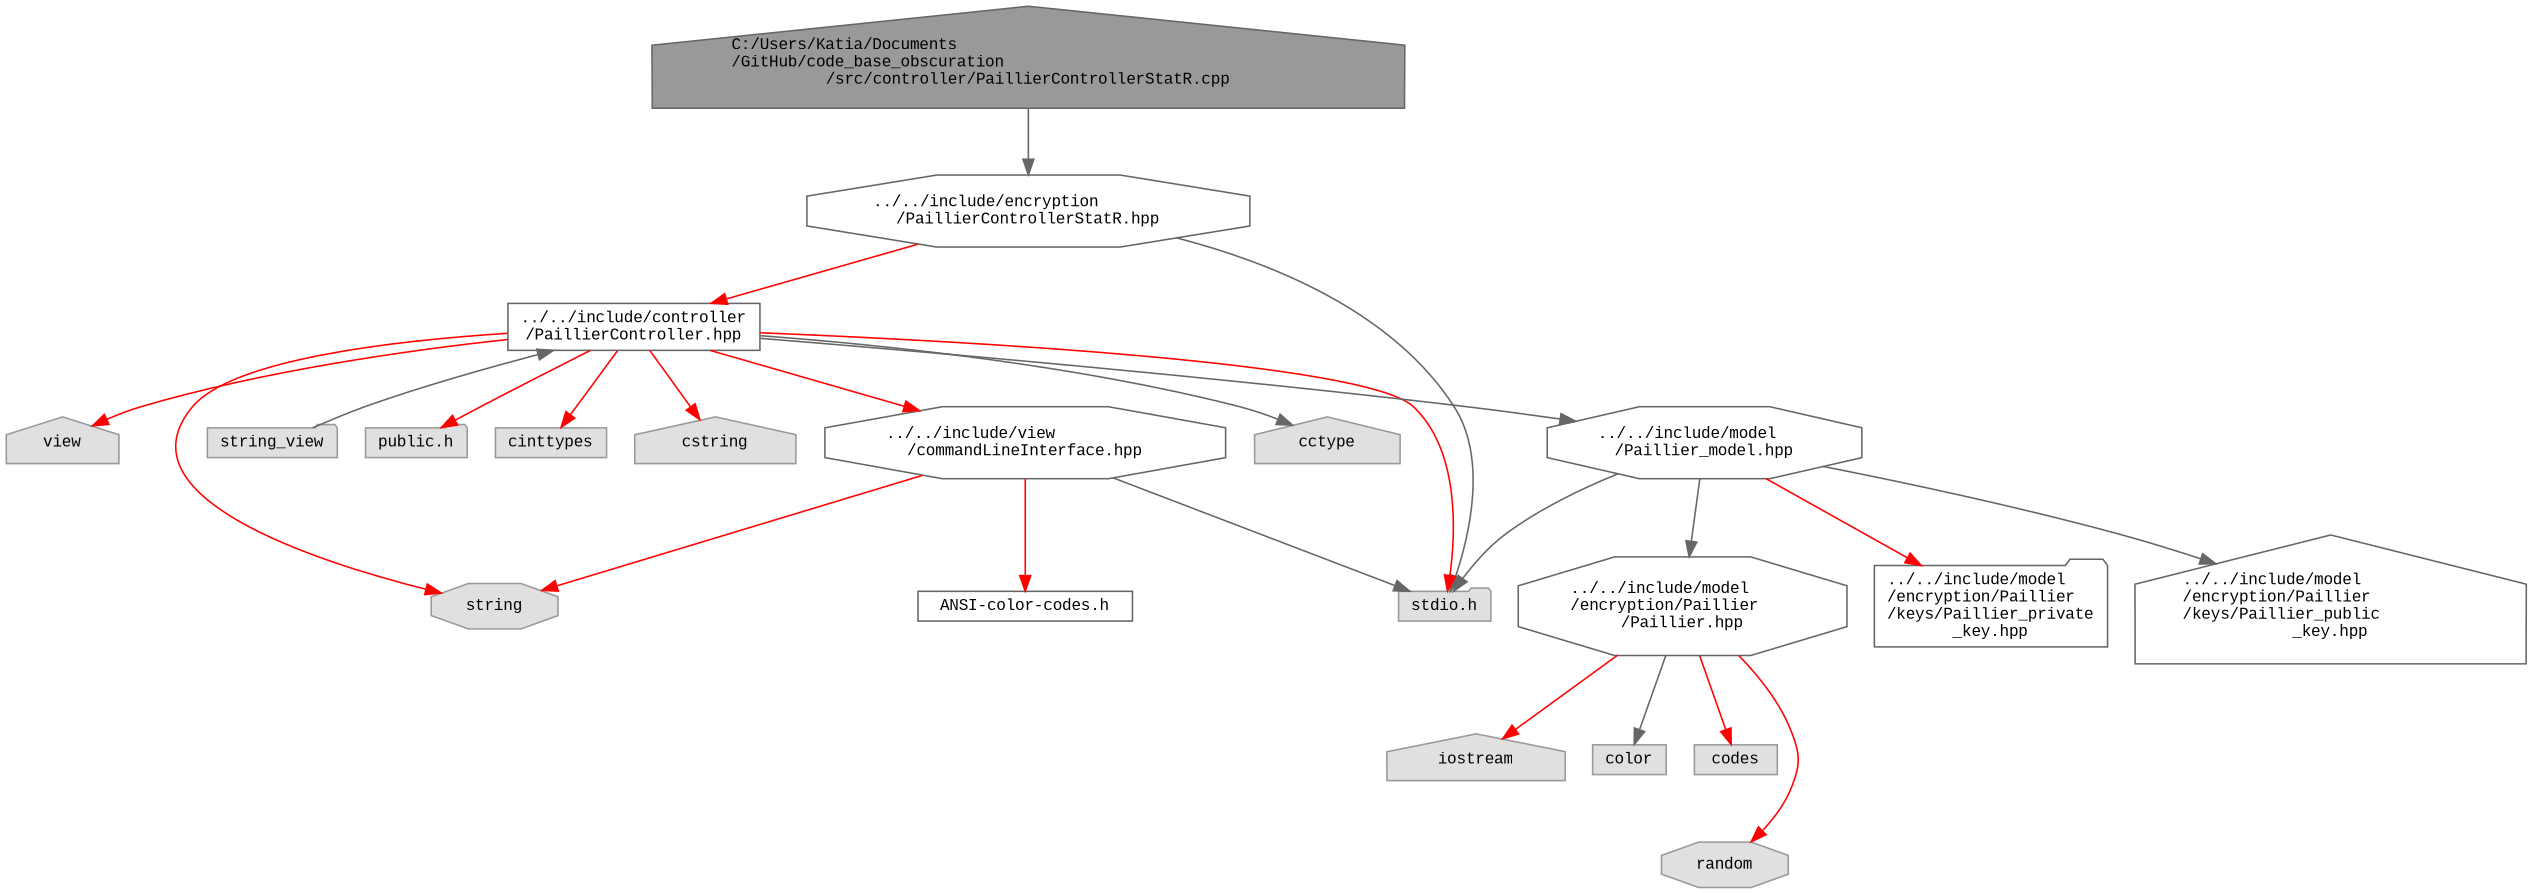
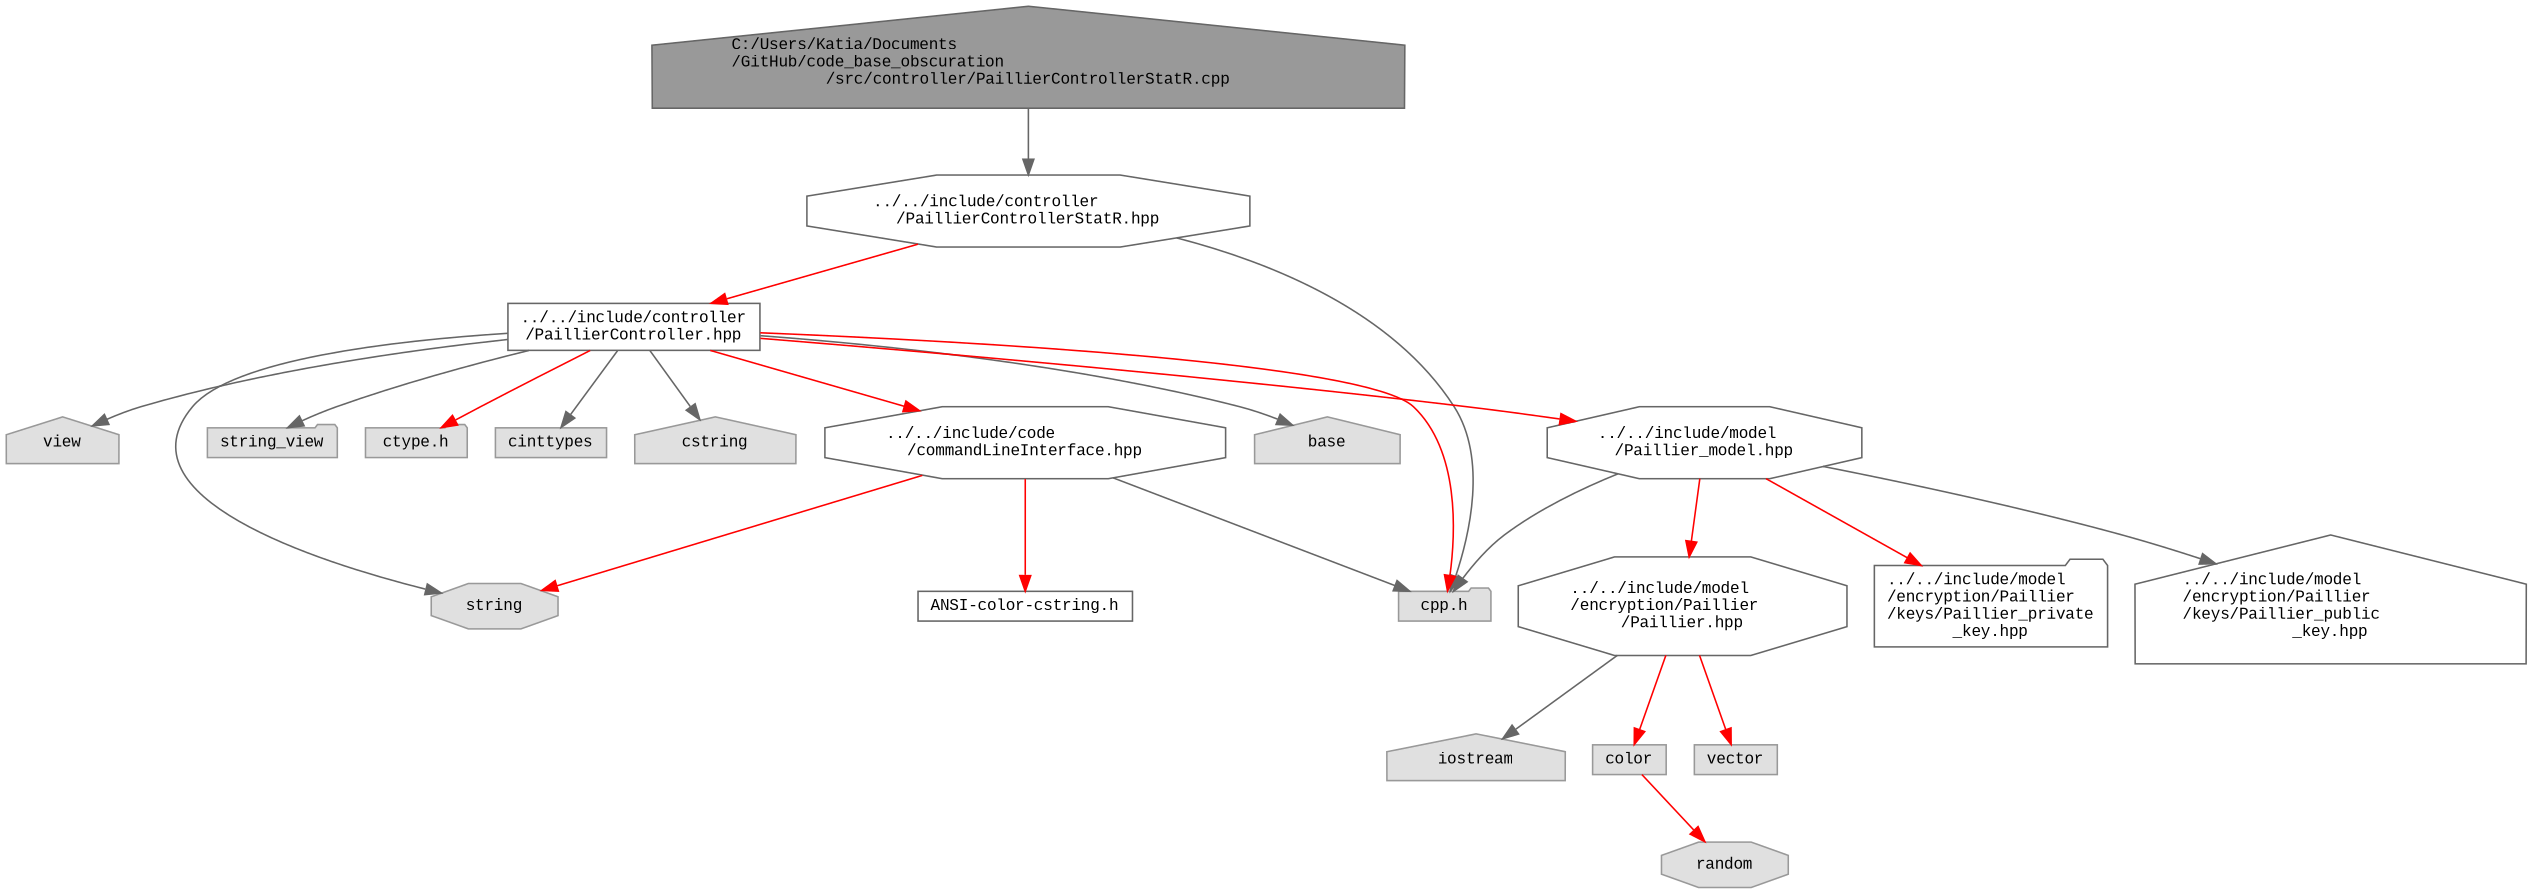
(1028, 211) -> (1028, 211)
(305, 369) -> (305, 369)
(1161, 374) -> (1161, 374)
(670, 379) -> (670, 379)
(594, 383) -> (594, 383)
(424, 387) -> (414, 382)
(189, 414) -> (189, 414)
(416, 443) -> (416, 443)
(1025, 443) -> (1025, 443)
(1327, 443) -> (1327, 443)
(1696, 510) -> (1696, 510)
(1025, 606) -> (1025, 606)
(1445, 606) -> (1445, 606)
(1567, 692) -> (1567, 692)
(1653, 693) -> (1653, 693)
(1794, 739) -> (1668, 802)
(1736, 760) -> (1736, 760)
